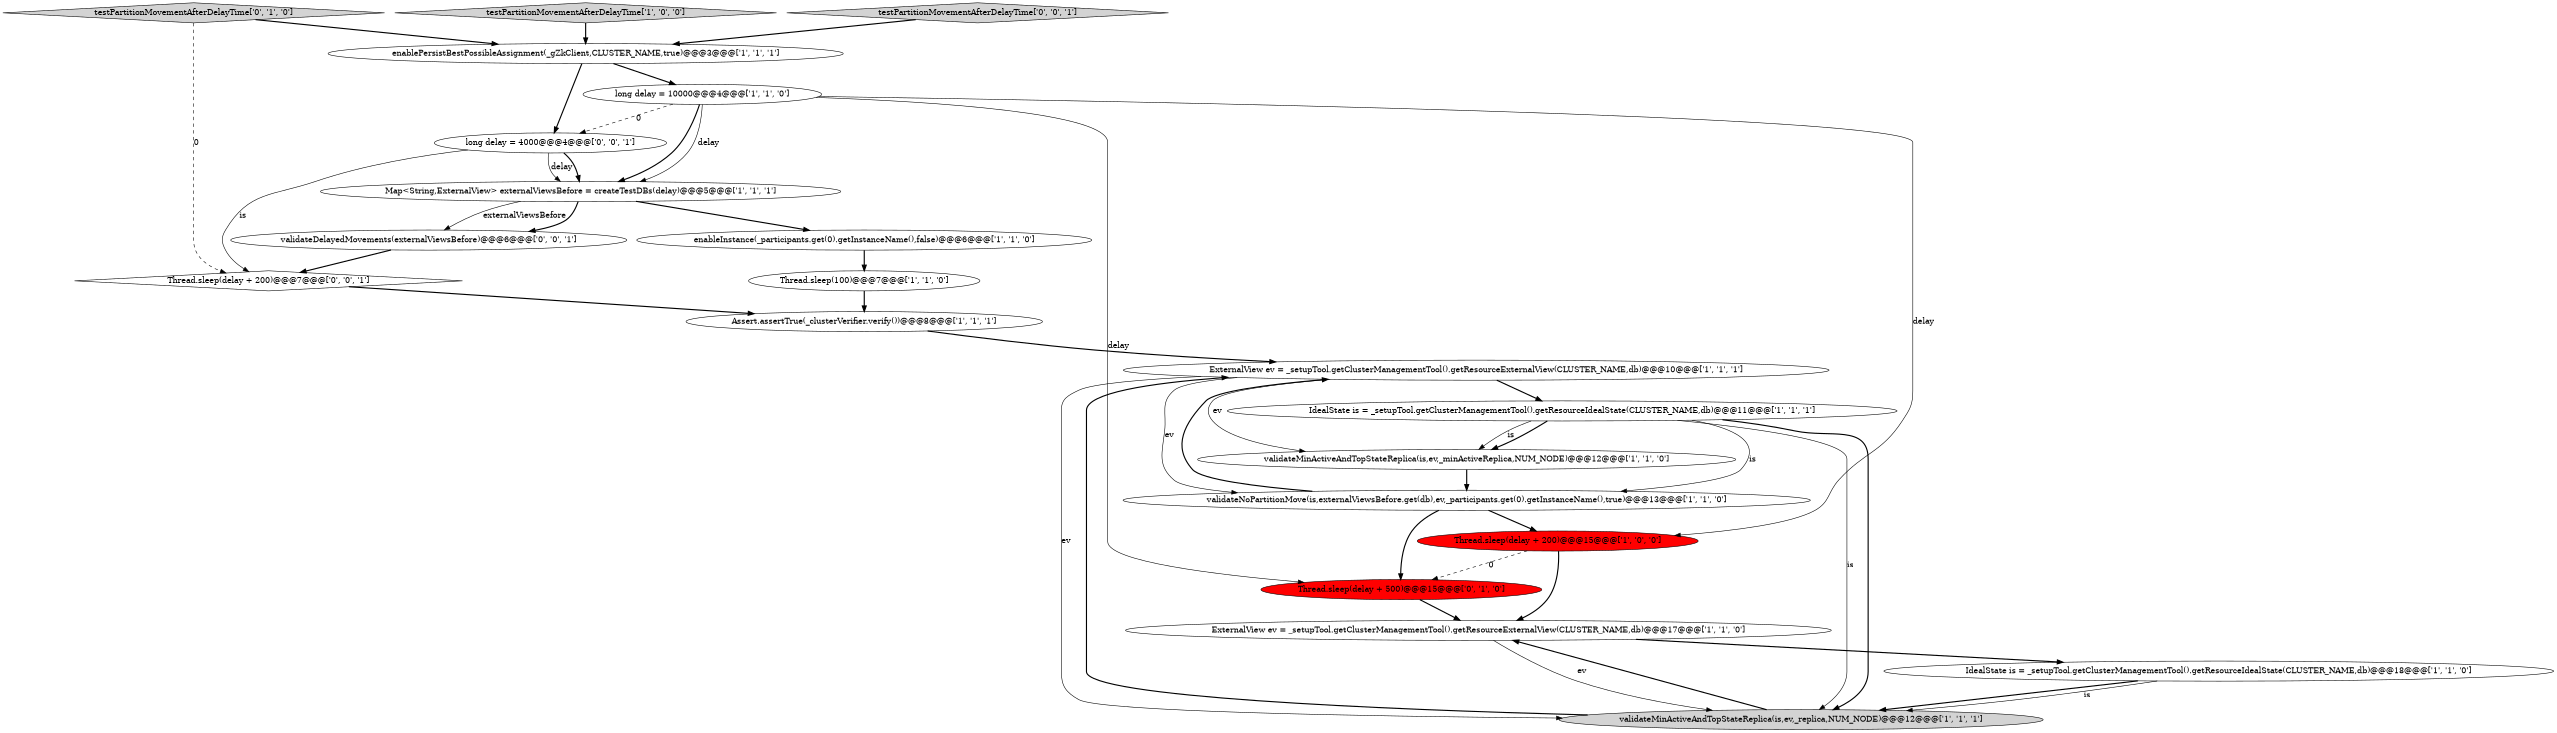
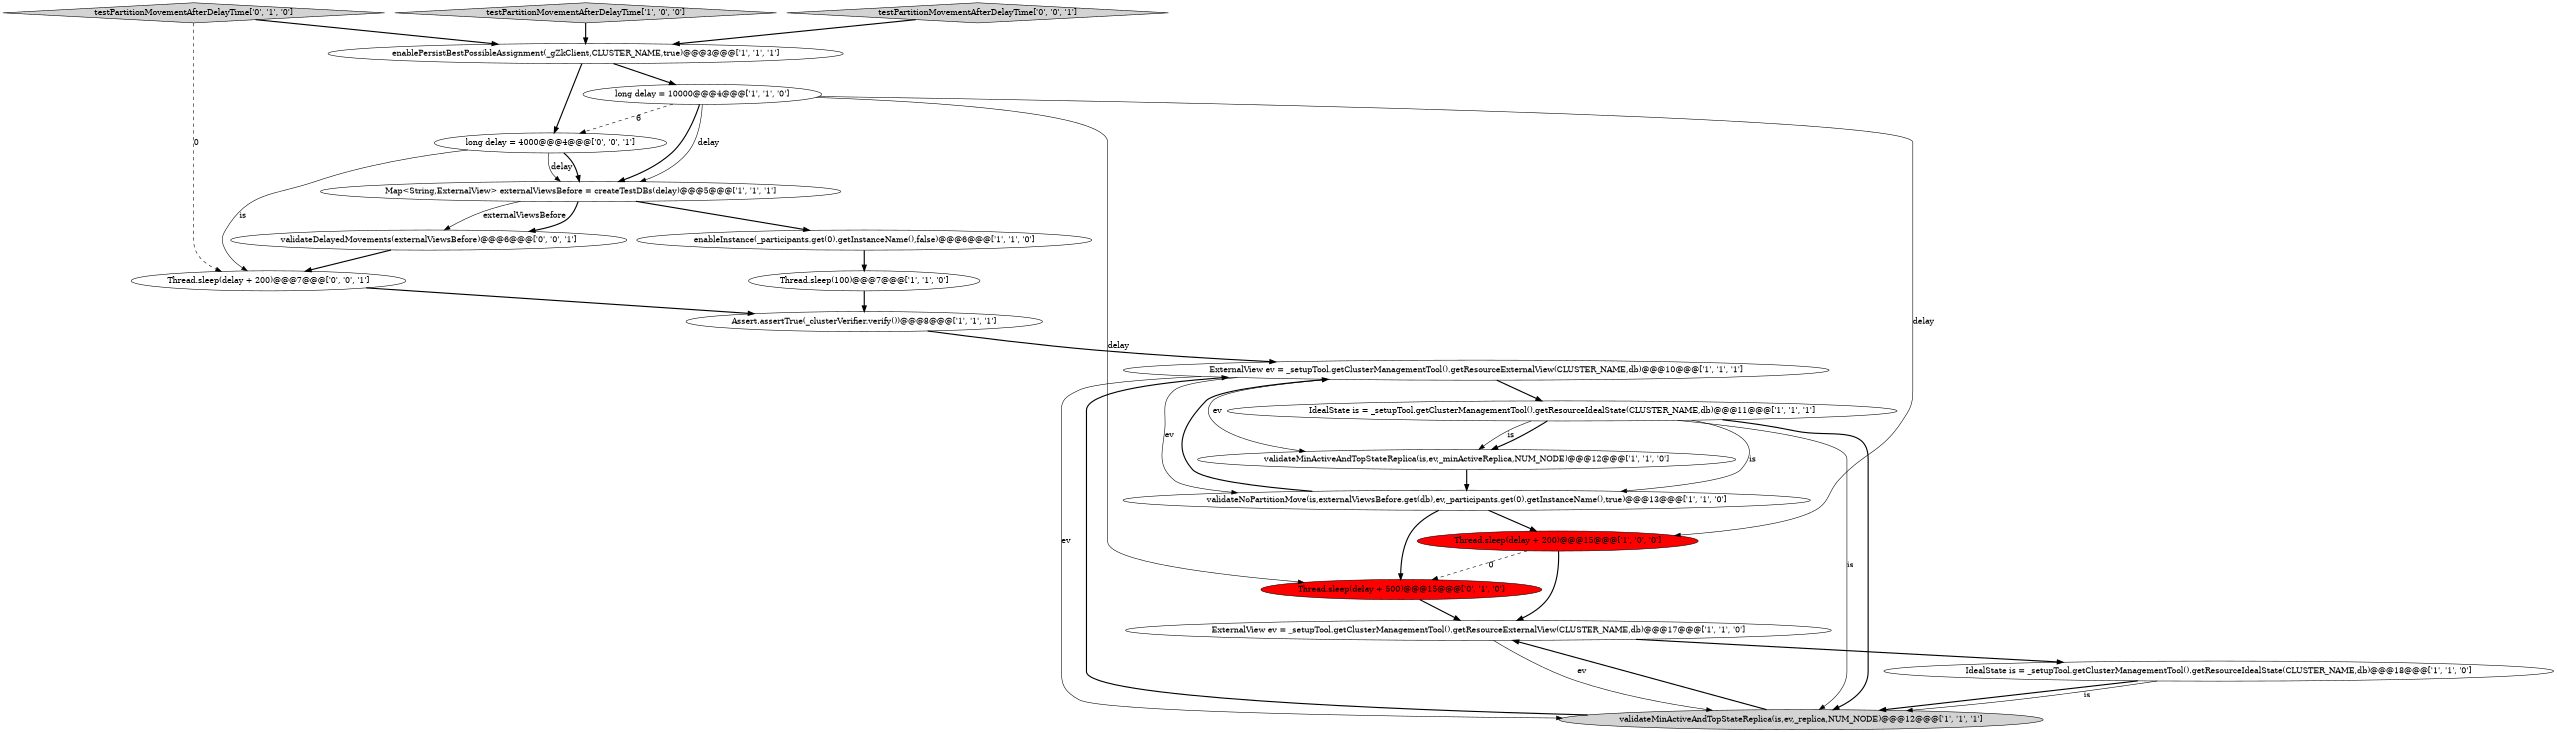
(639, 119) -> (639, 119)
(269, 281) -> (269, 281)
